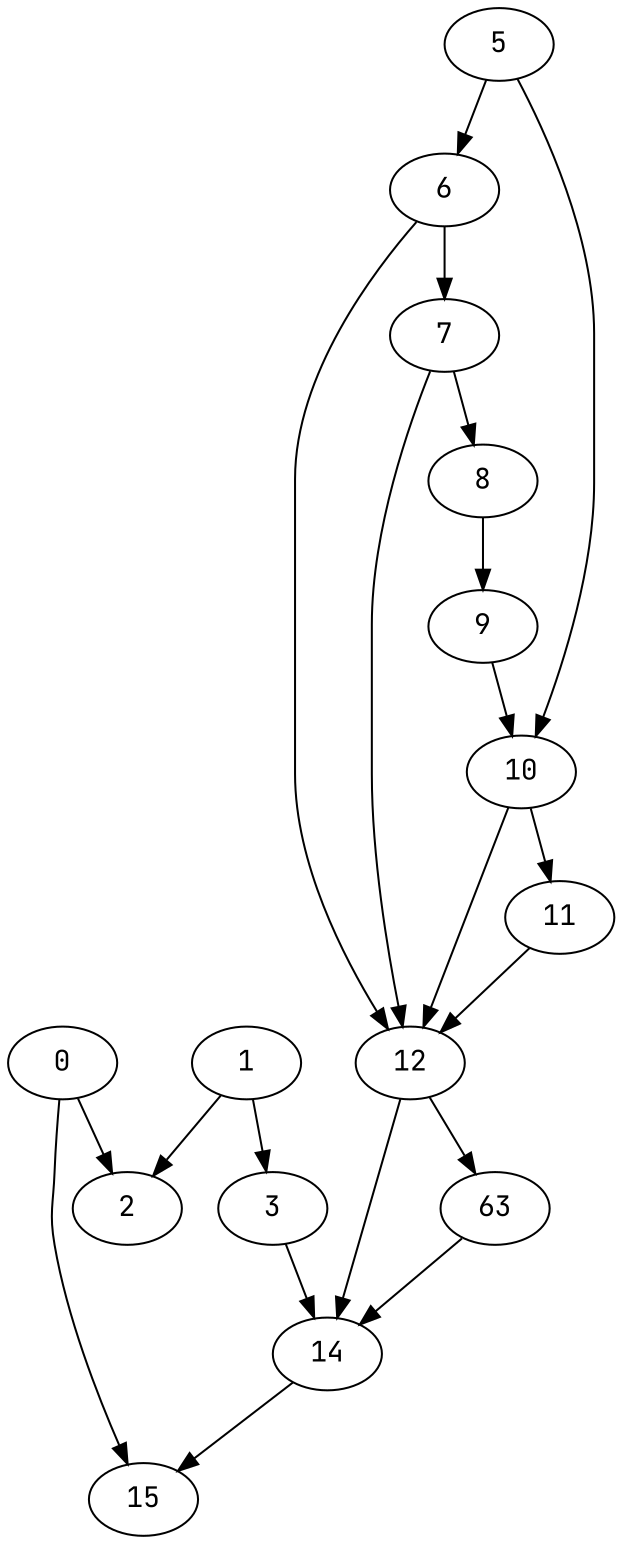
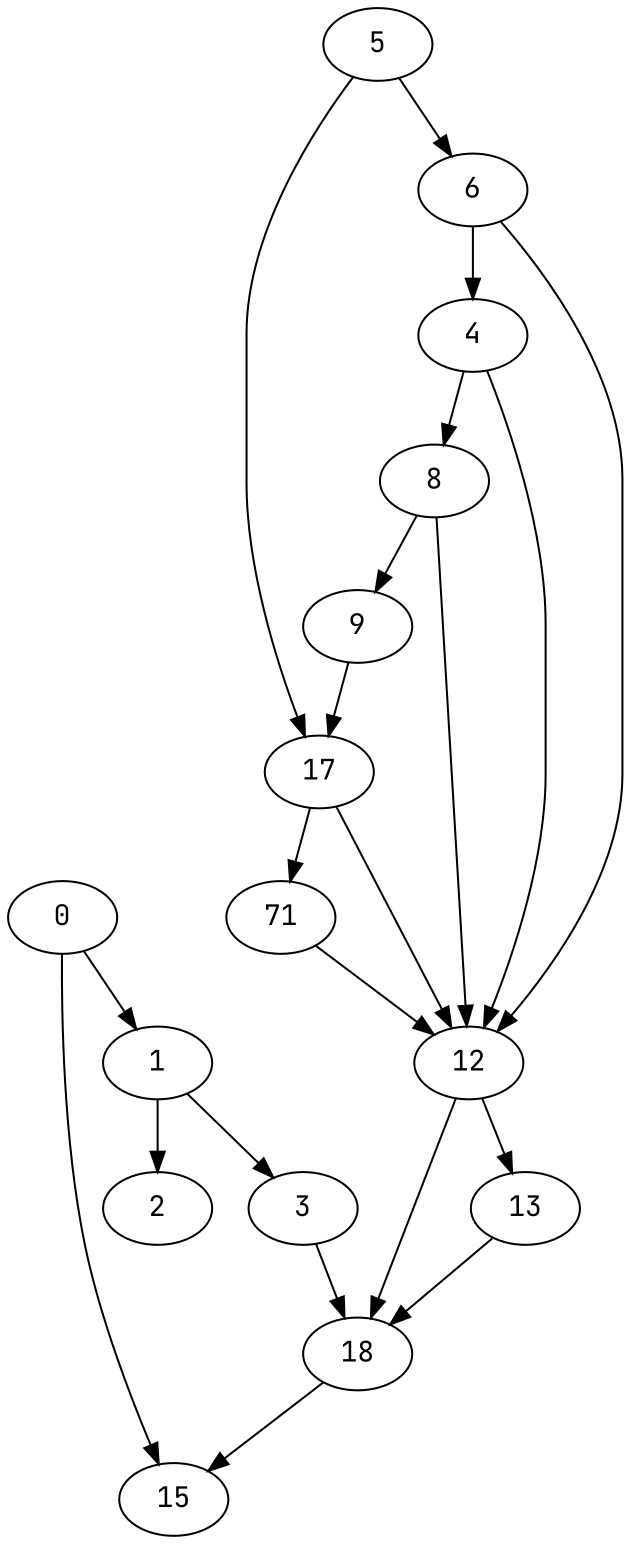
(445, 335) -> (473, 335)
none -> (451, 761)
(521, 772) -> (319, 772)
(560, 917) -> (281, 917)
(91, 1127) -> (104, 982)
(495, 1208) -> (525, 1208)
(327, 1354) -> (358, 1354)
